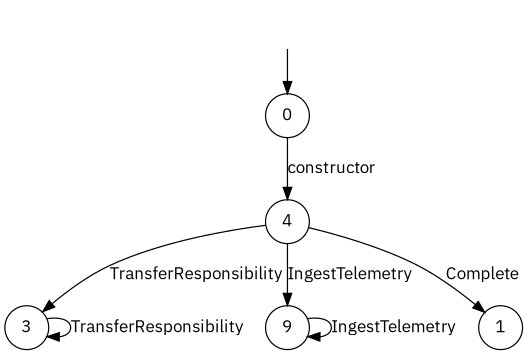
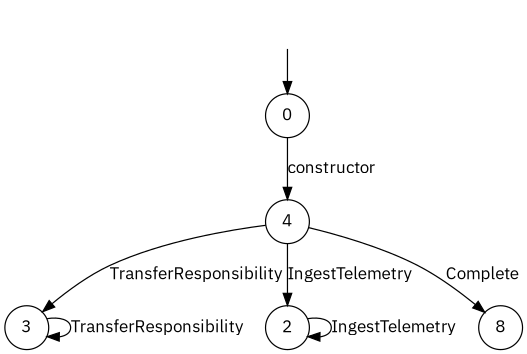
(287, 328) -> (287, 328)
(501, 328) -> (501, 328)
